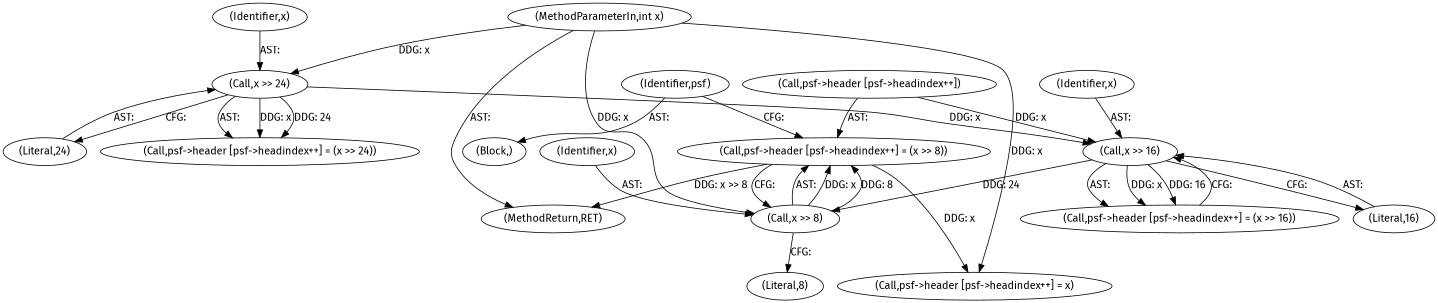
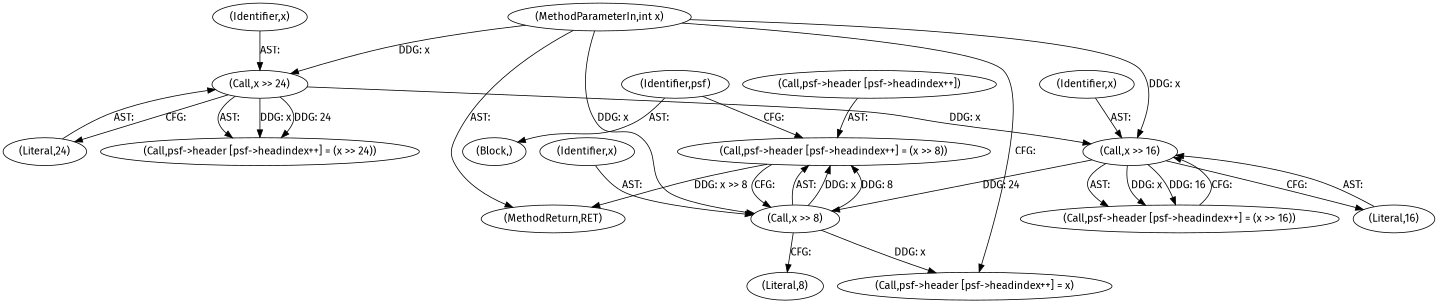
(1003, 119) -> (949, 33)
(1027, 152) -> (1027, 152)
(925, 208) -> (874, 251)
